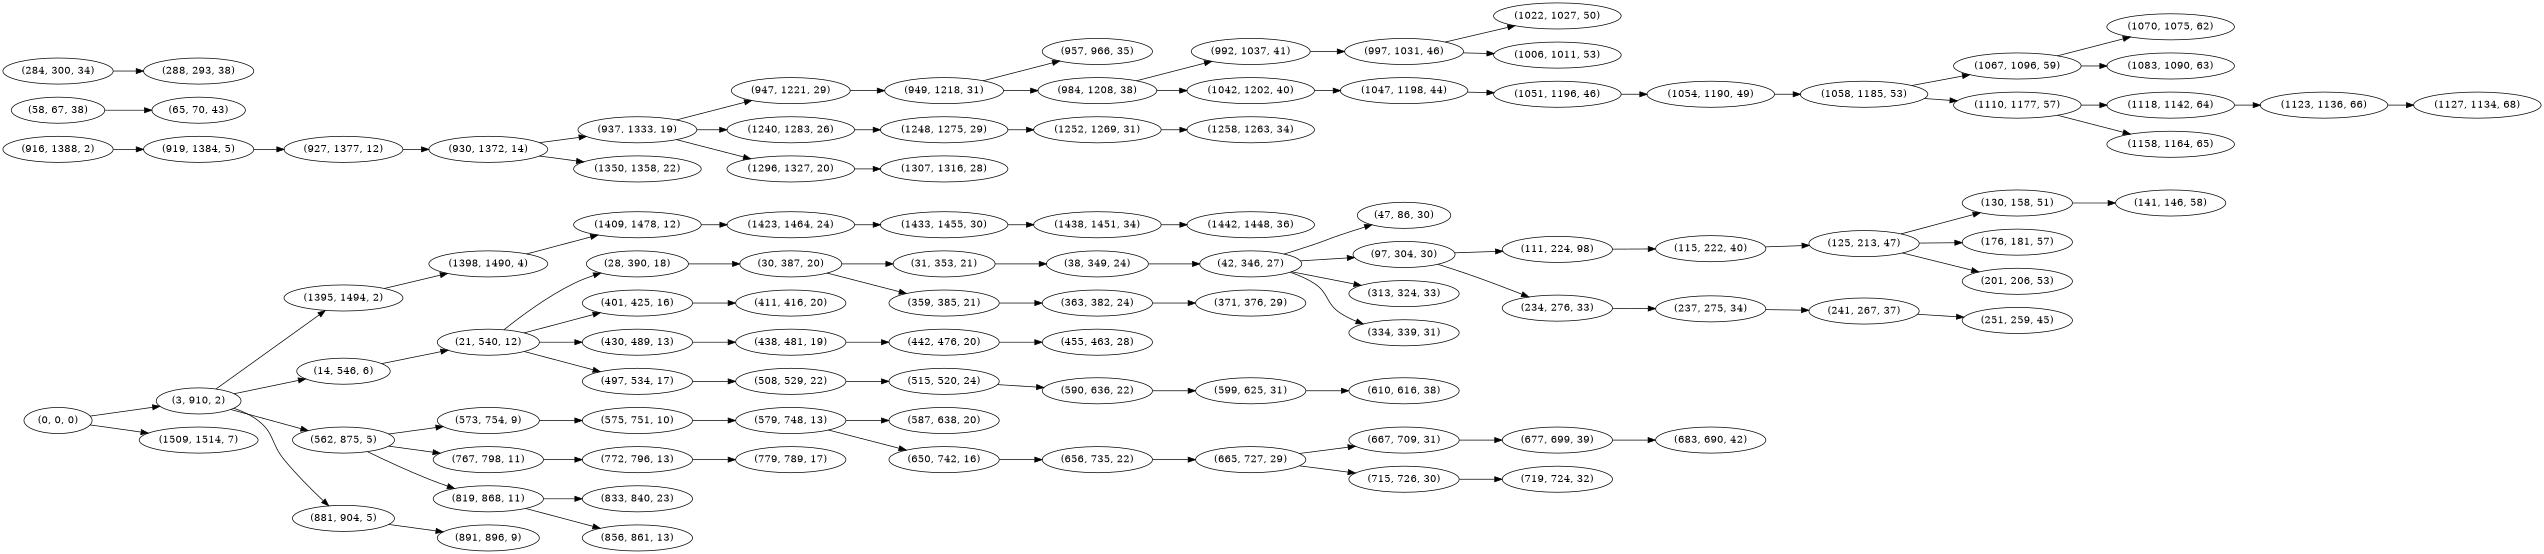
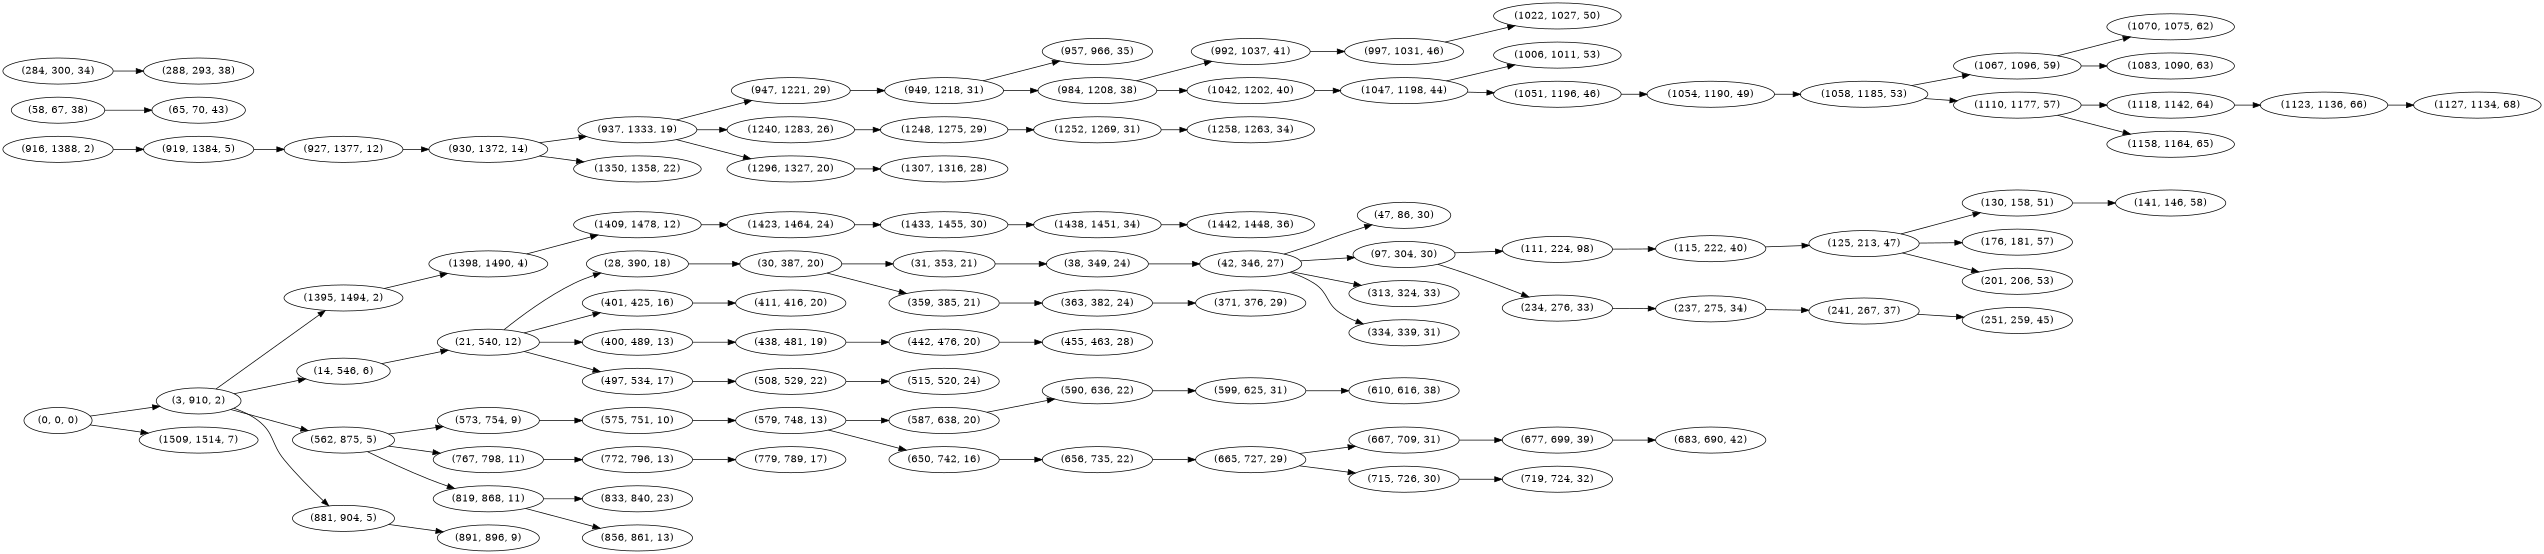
(1475, 53) -> (1477, 74)
(637, 342) -> (637, 342)
(1017, 386) -> (1017, 406)
